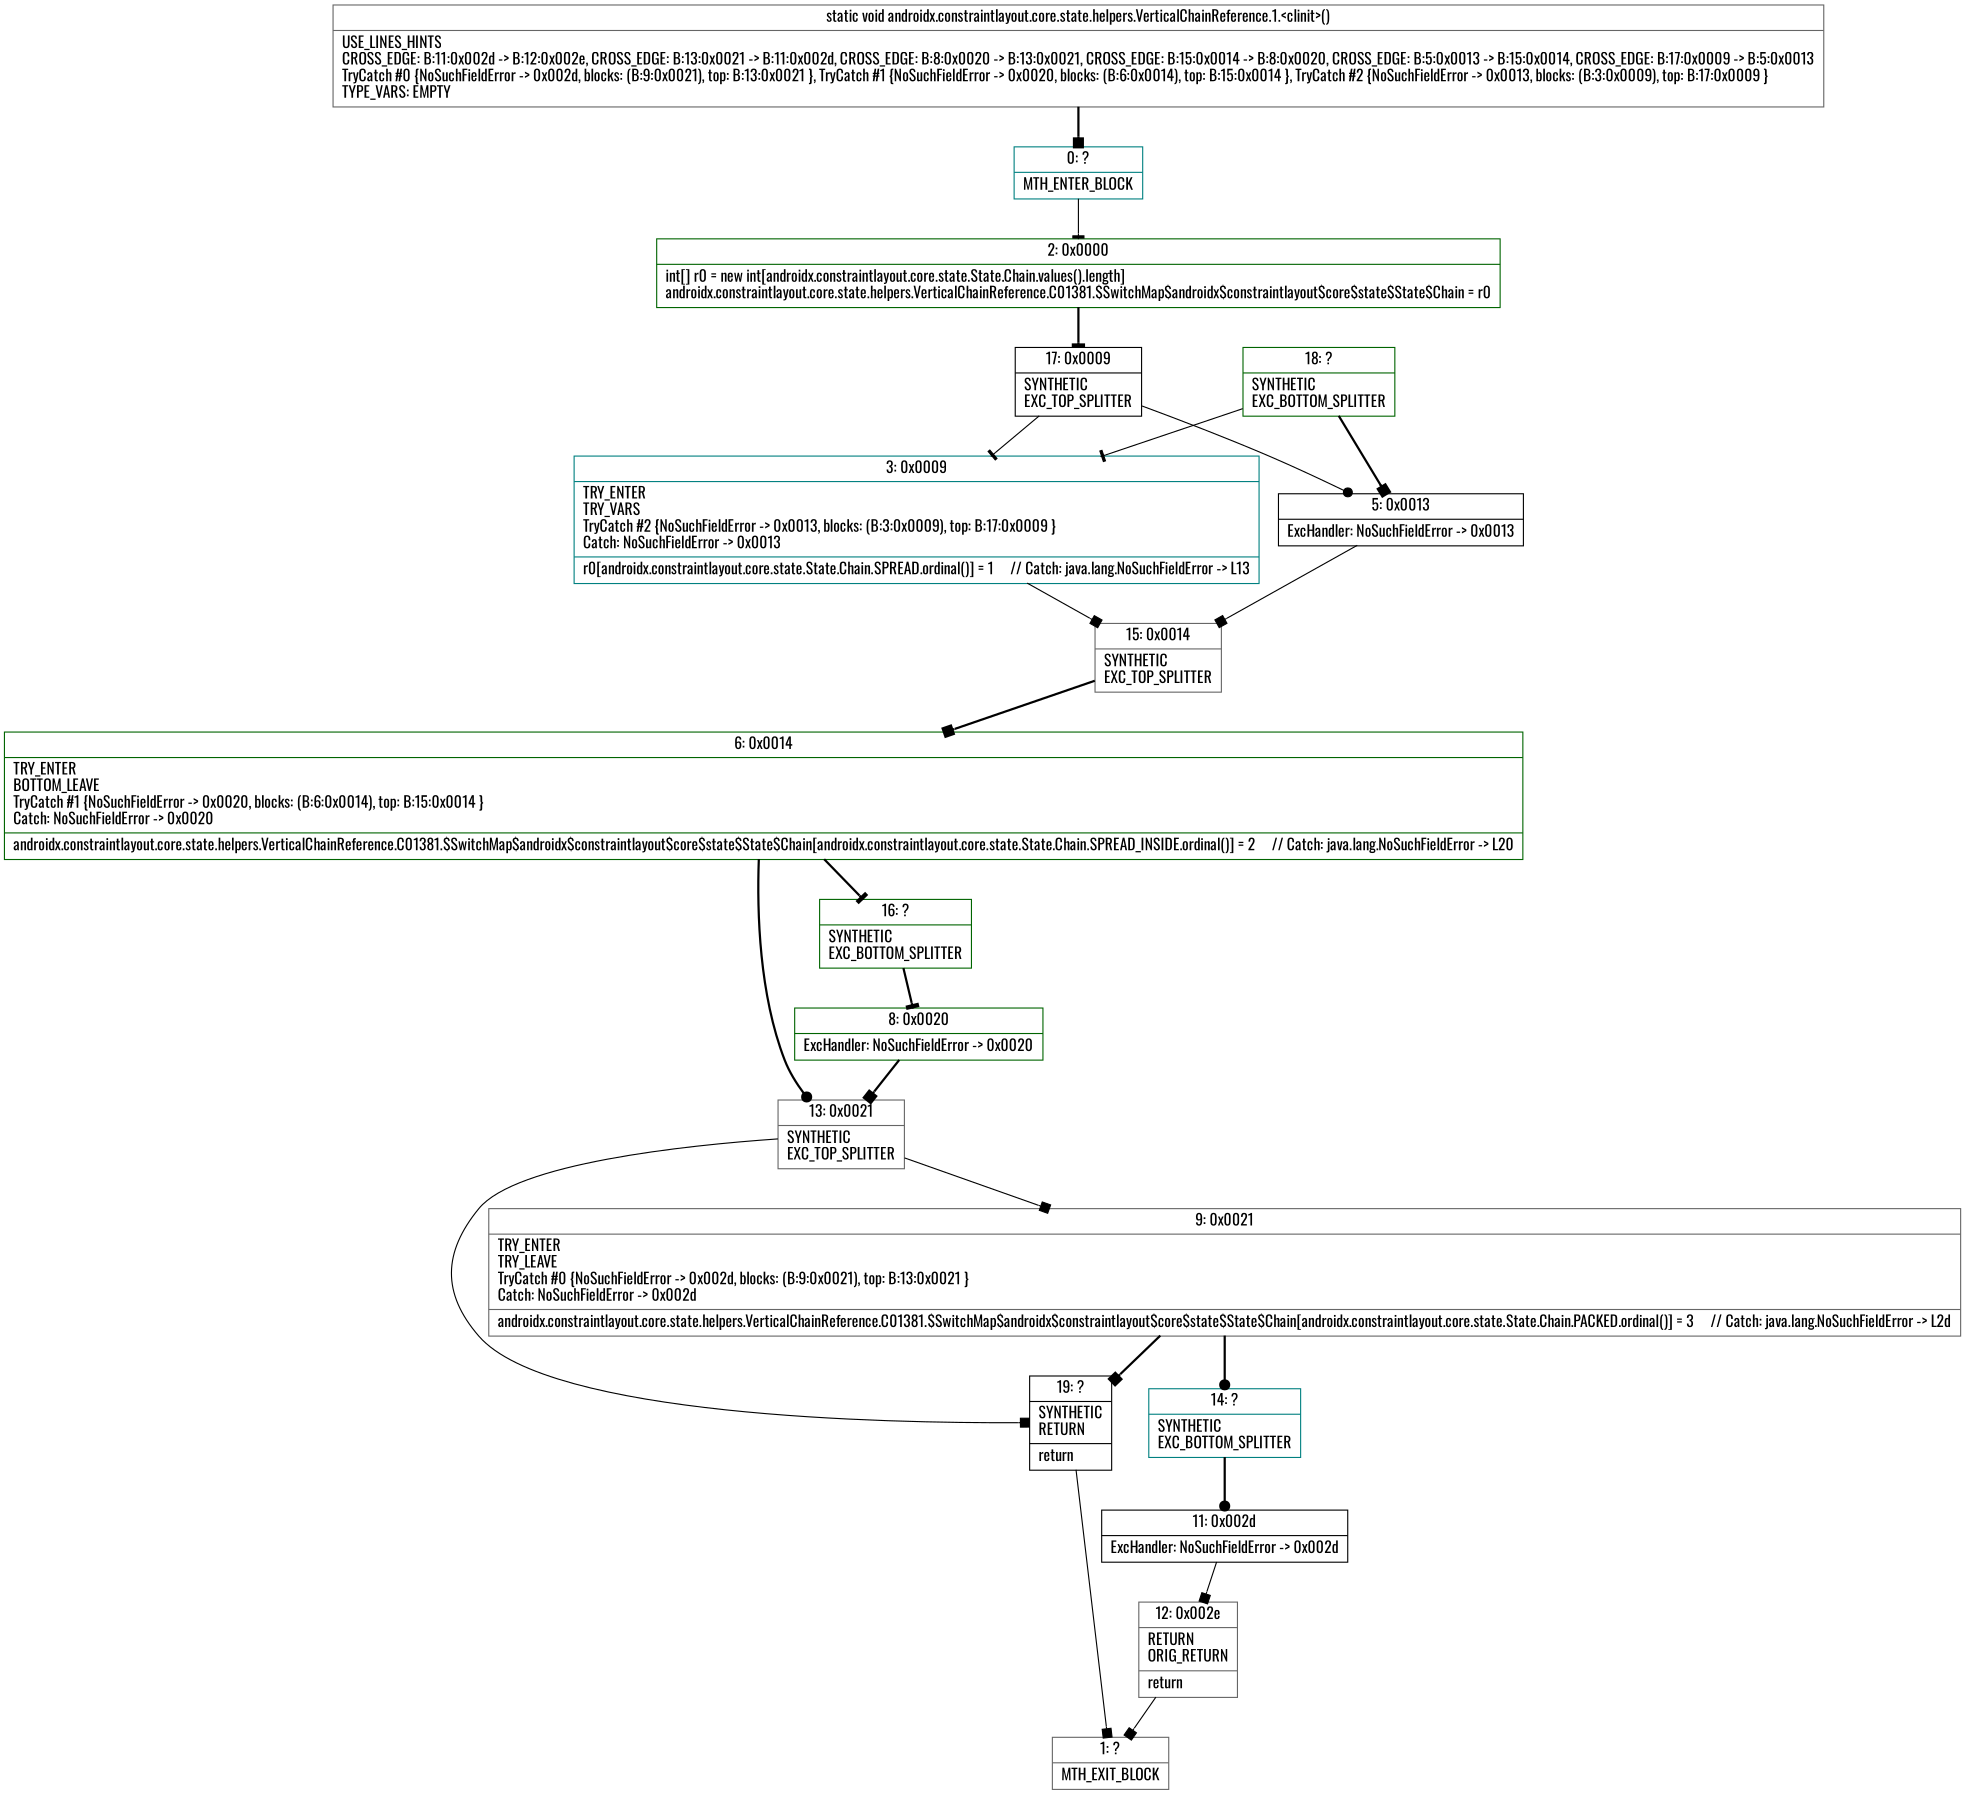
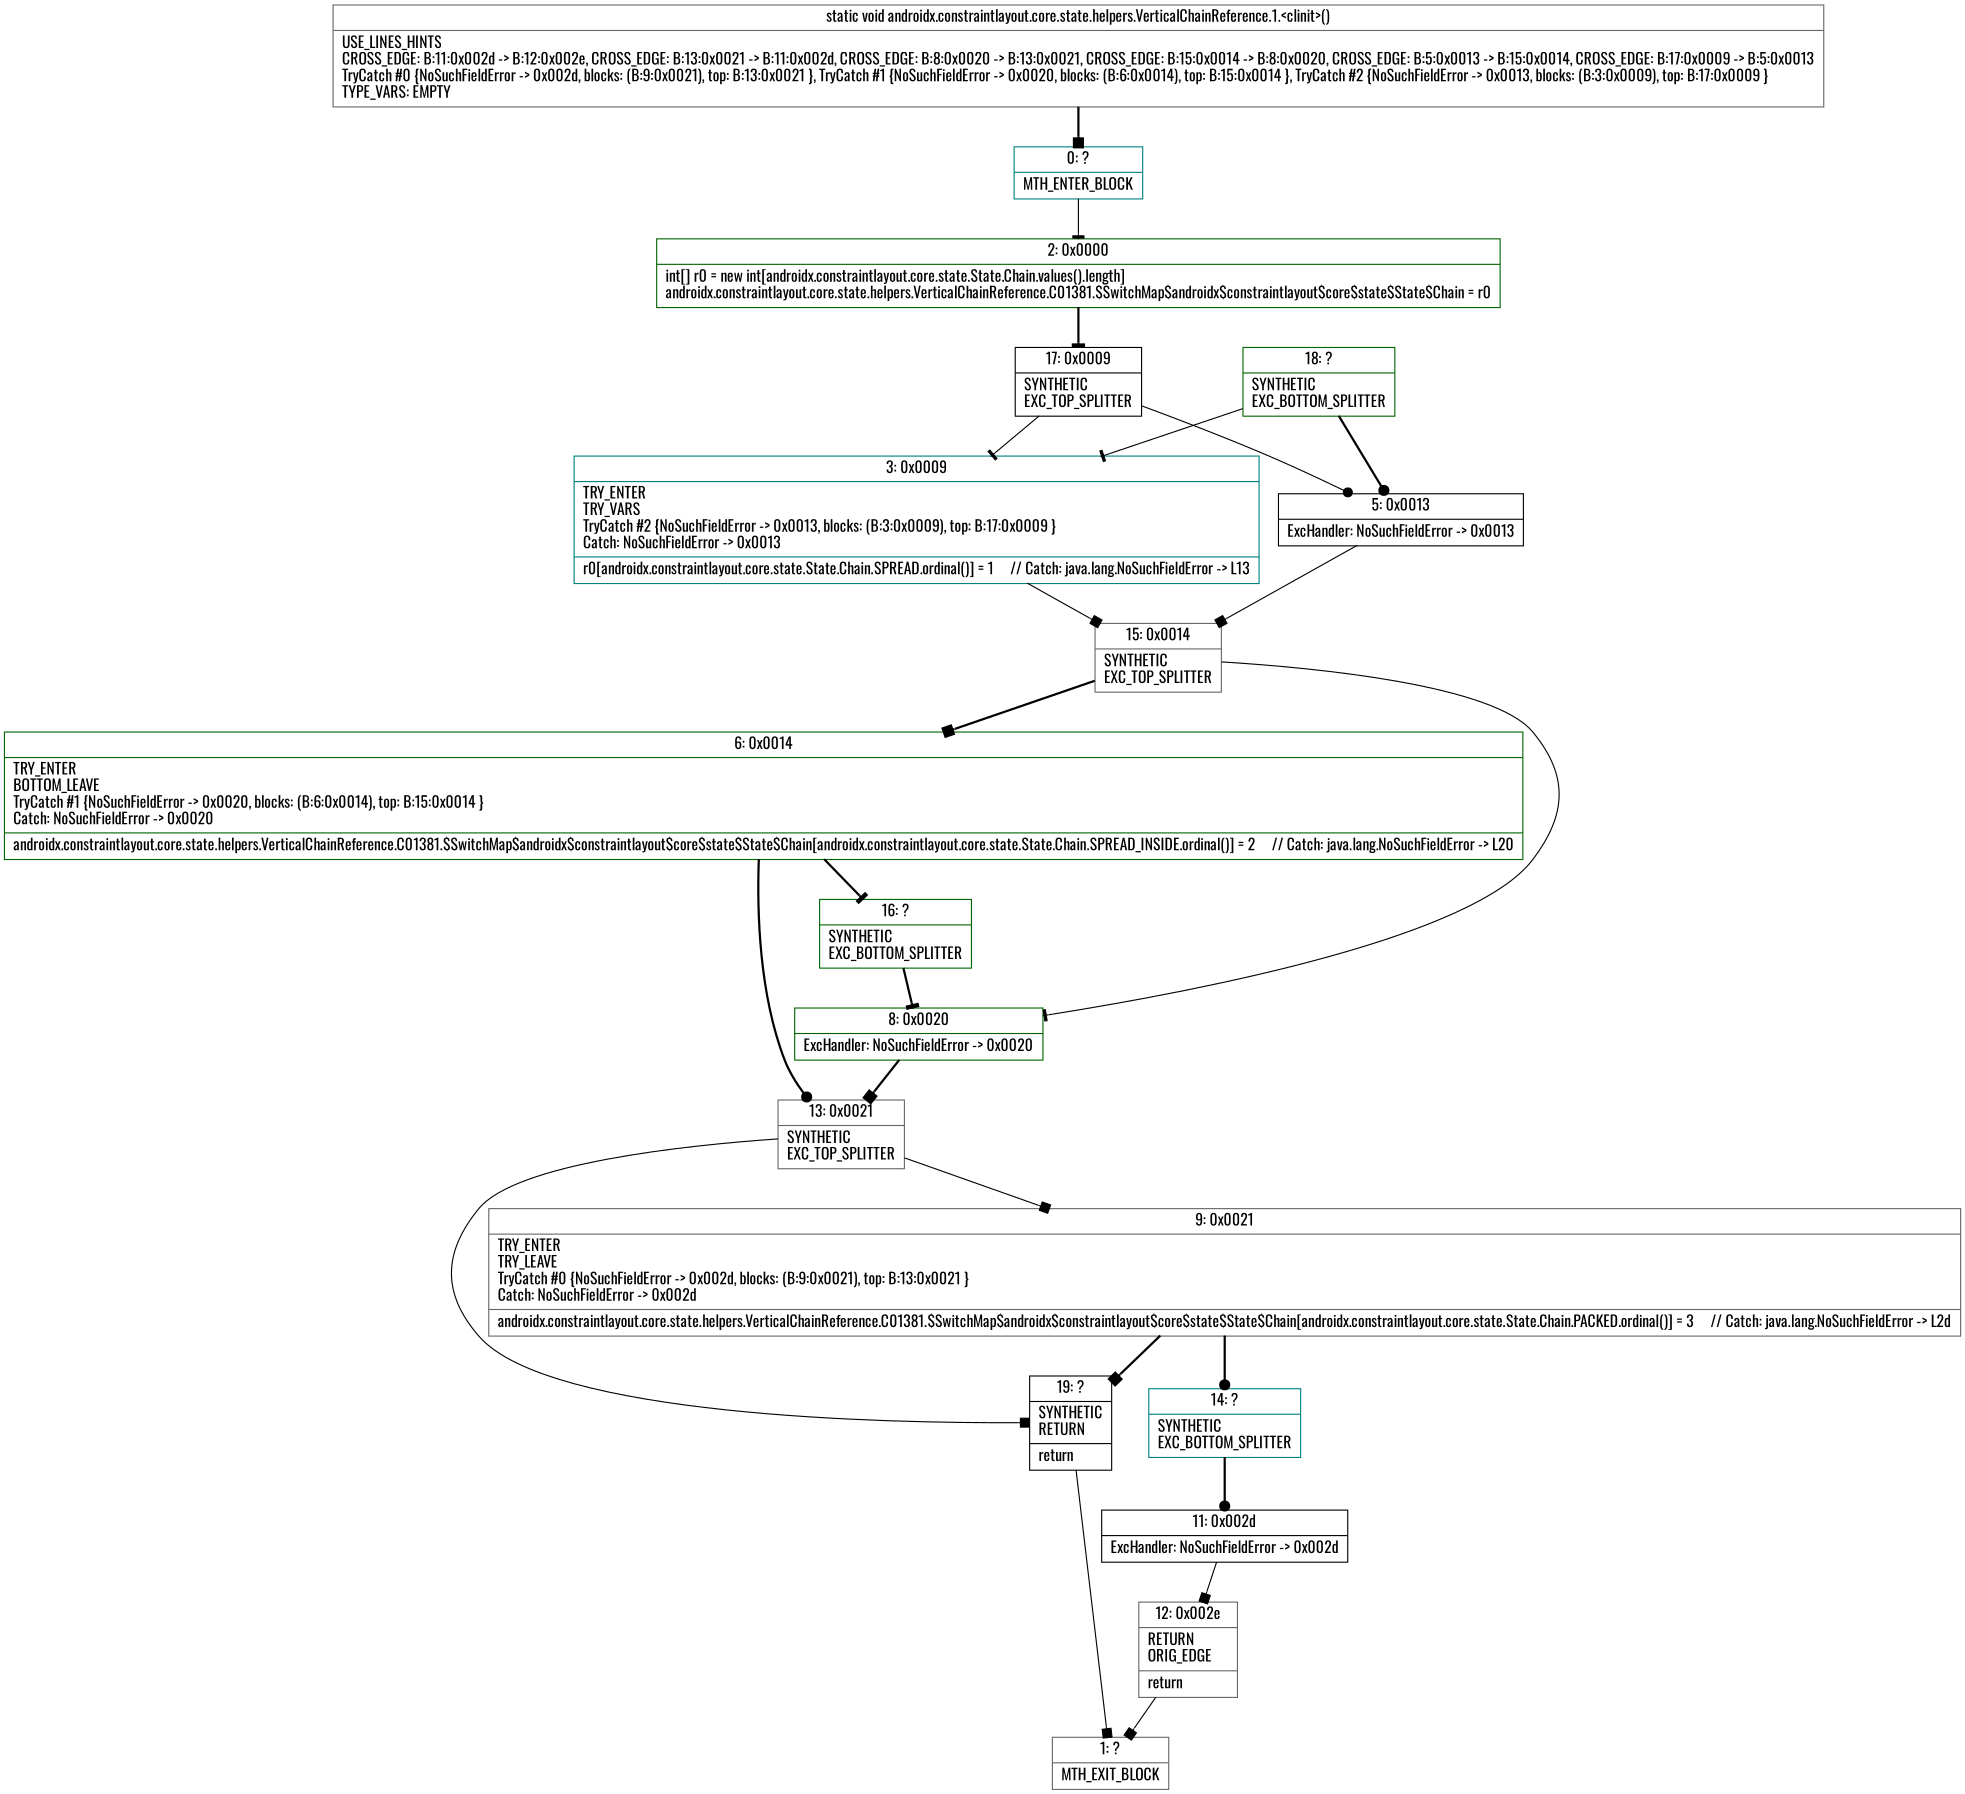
(1360, 451) -> (1360, 451)
none -> (1514, 877)
(1188, 1657) -> (1180, 1657)
